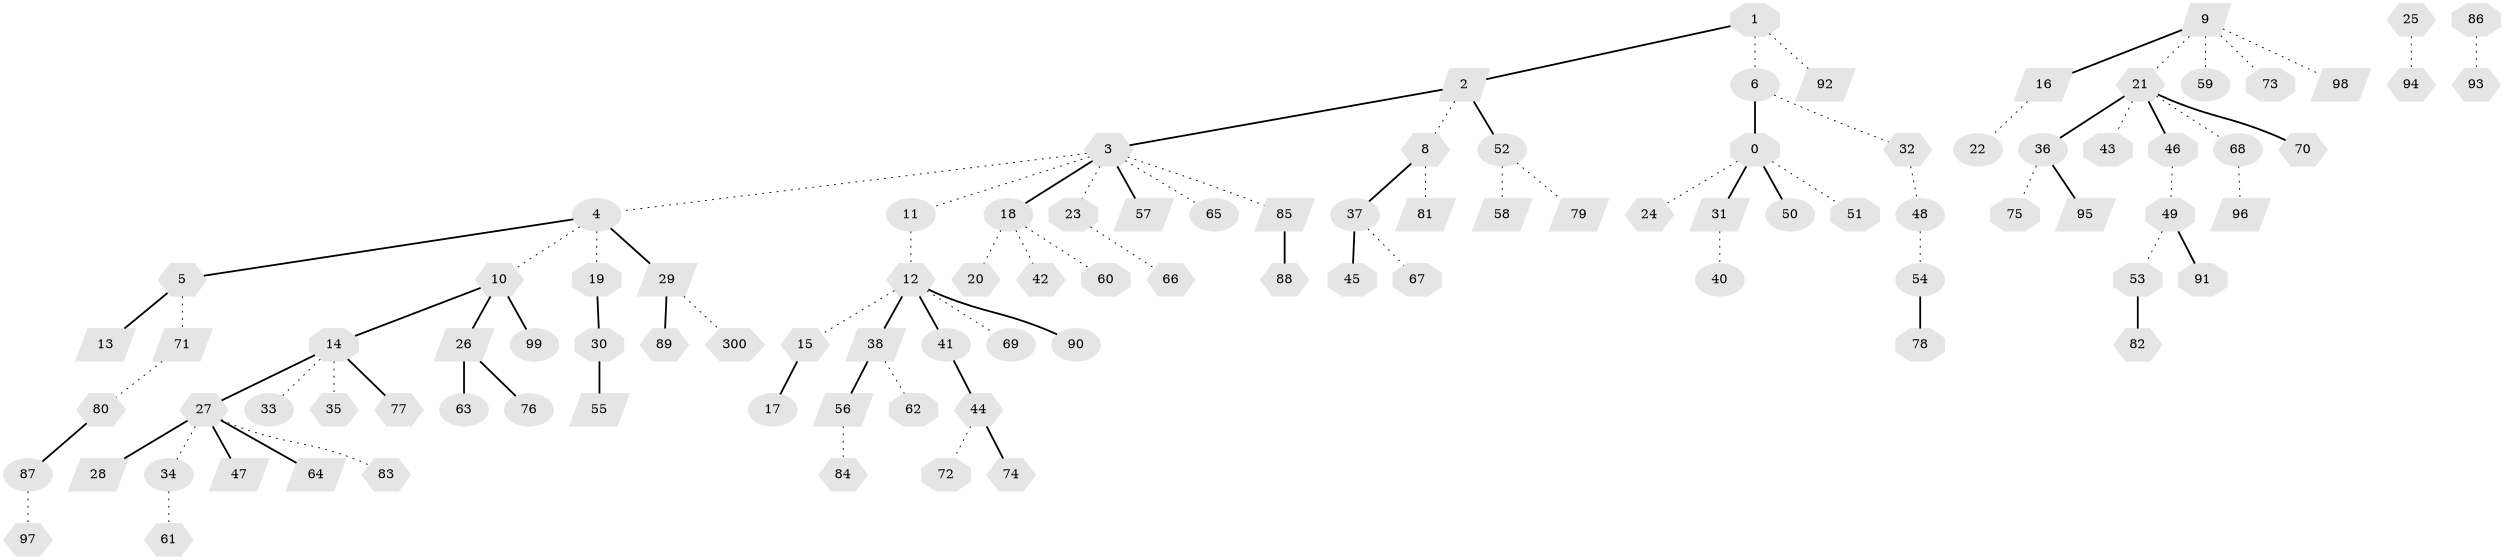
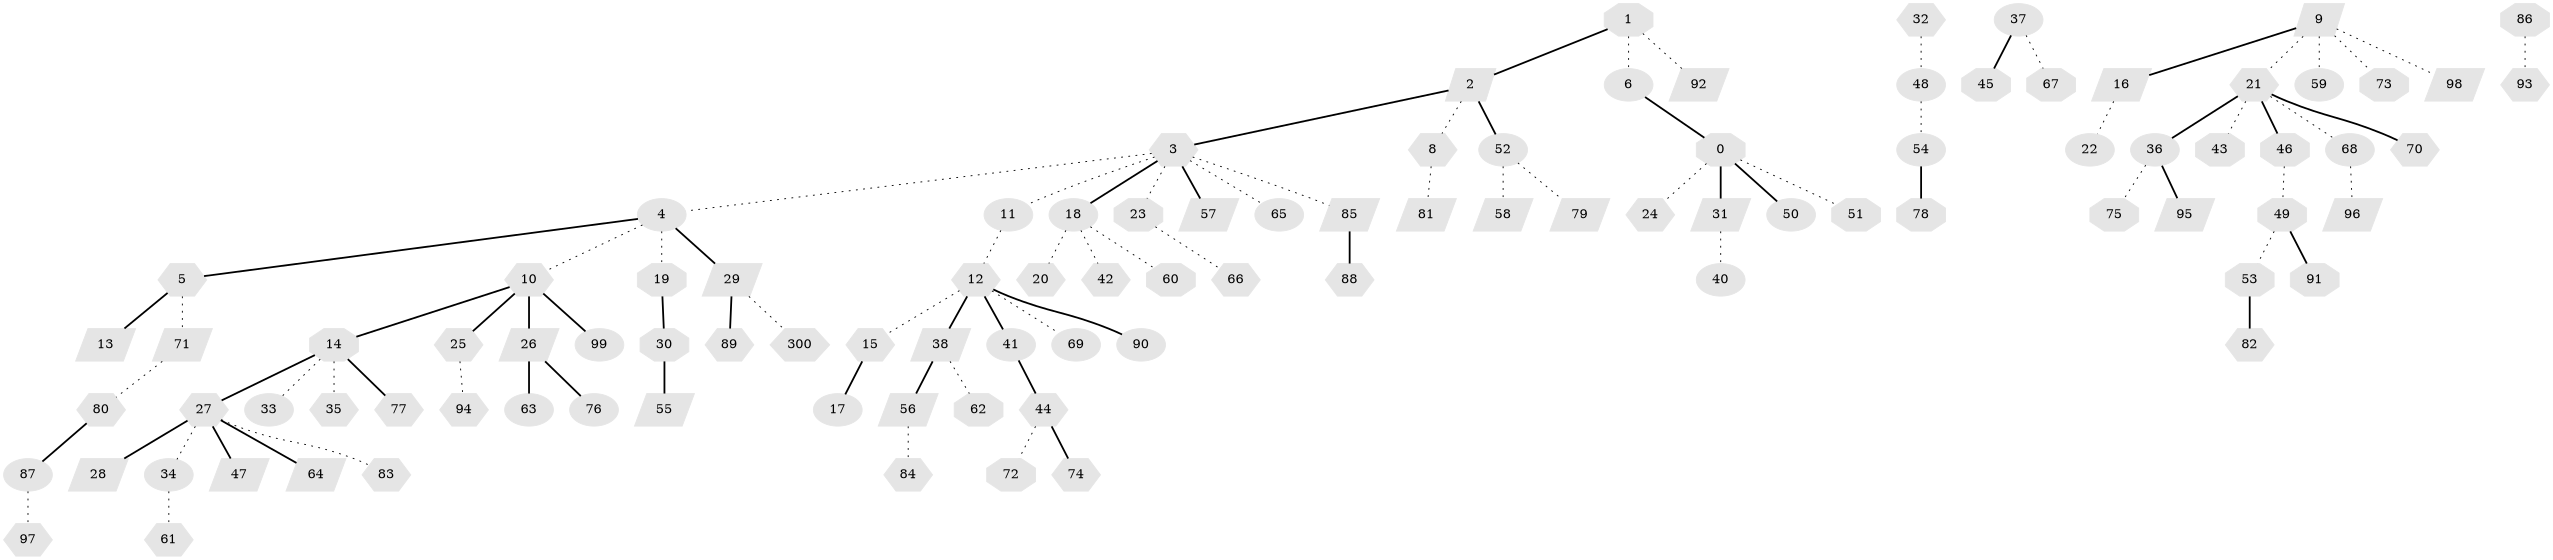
(1831, 119) -> none
(1390, 182) -> none
none -> (494, 312)
